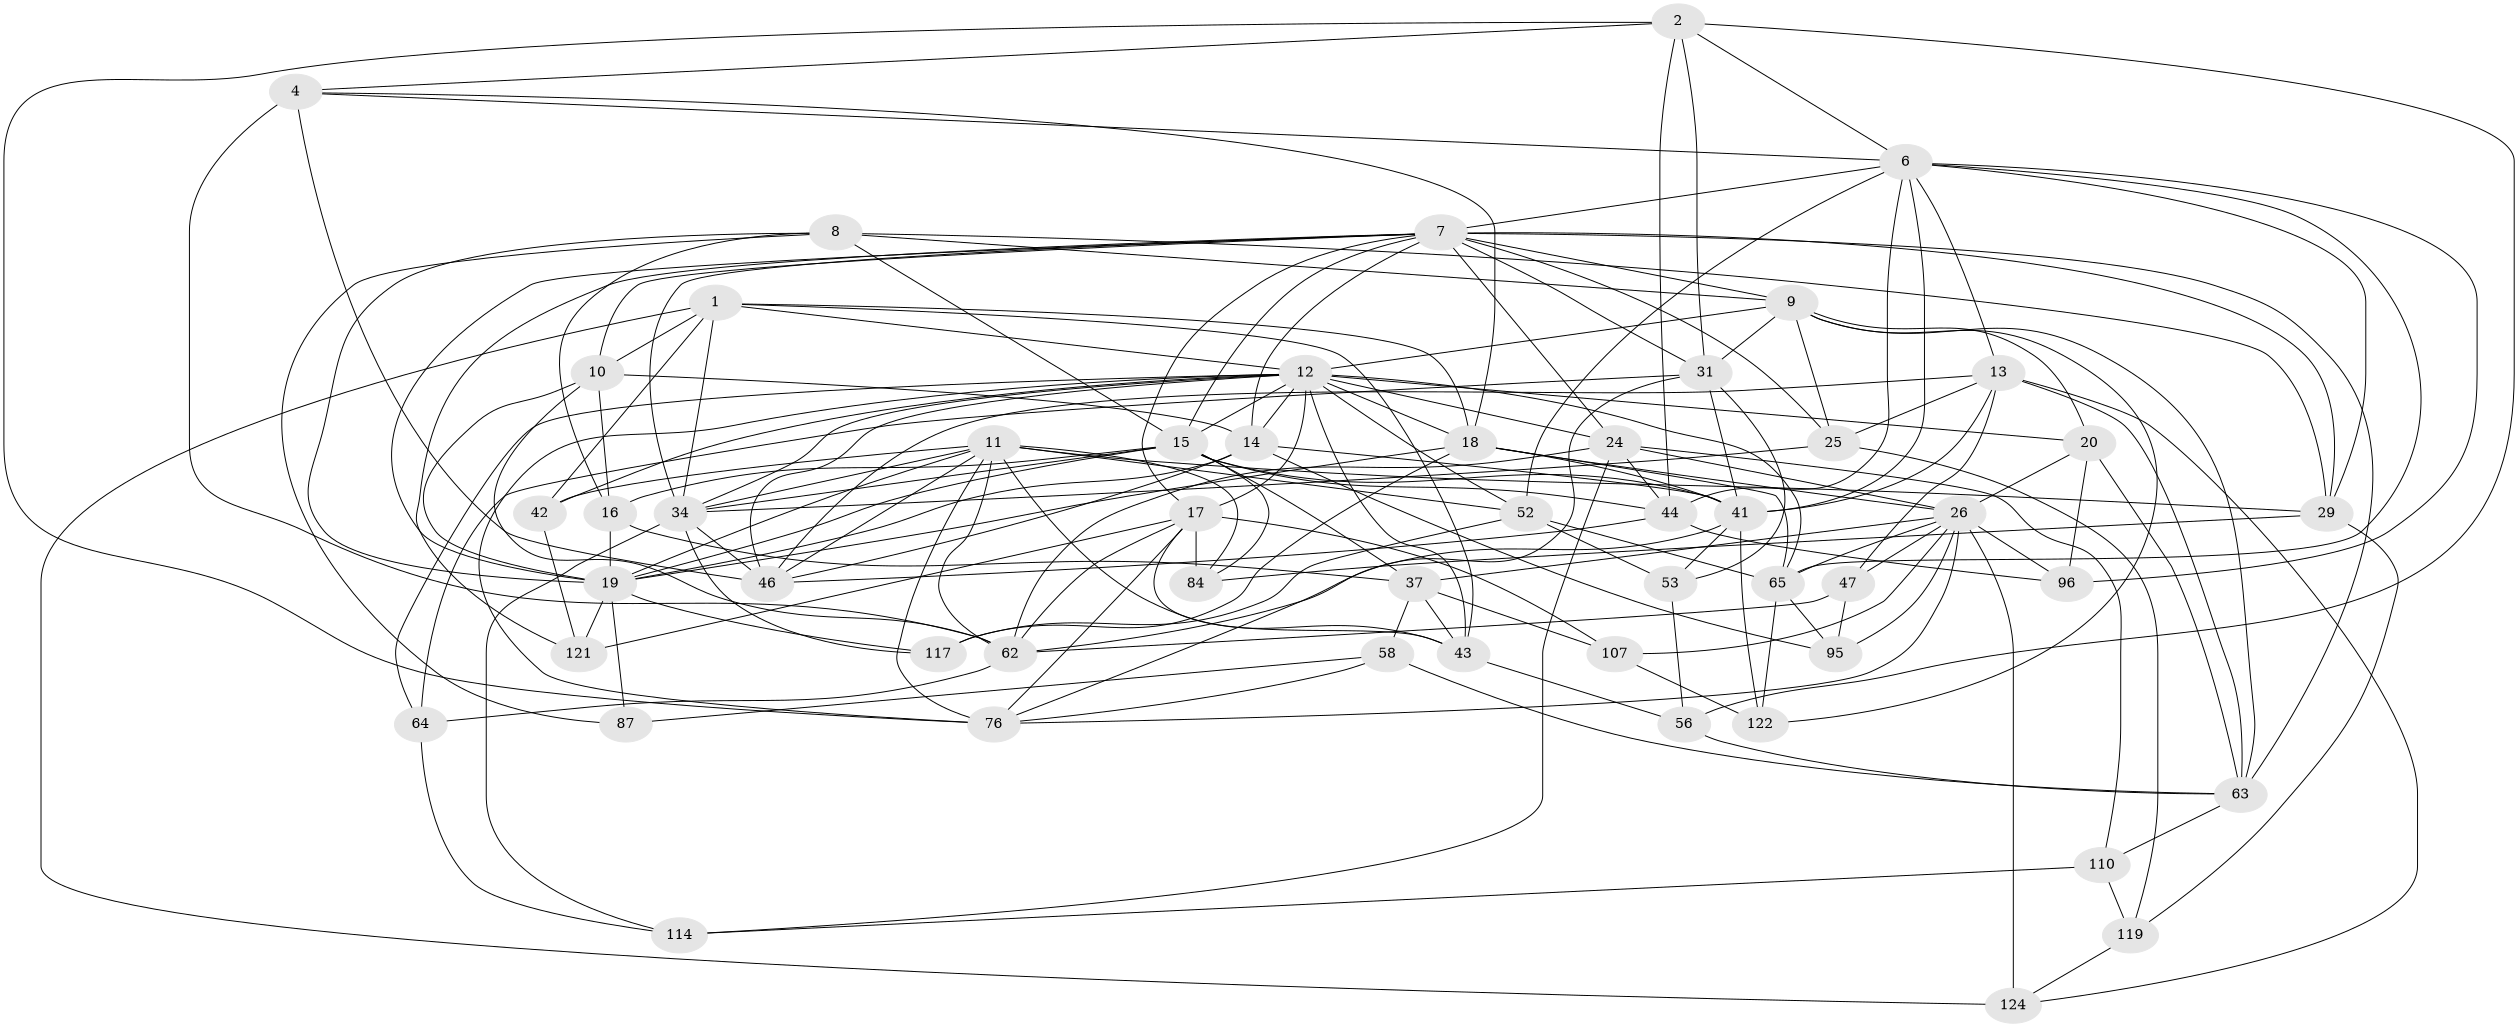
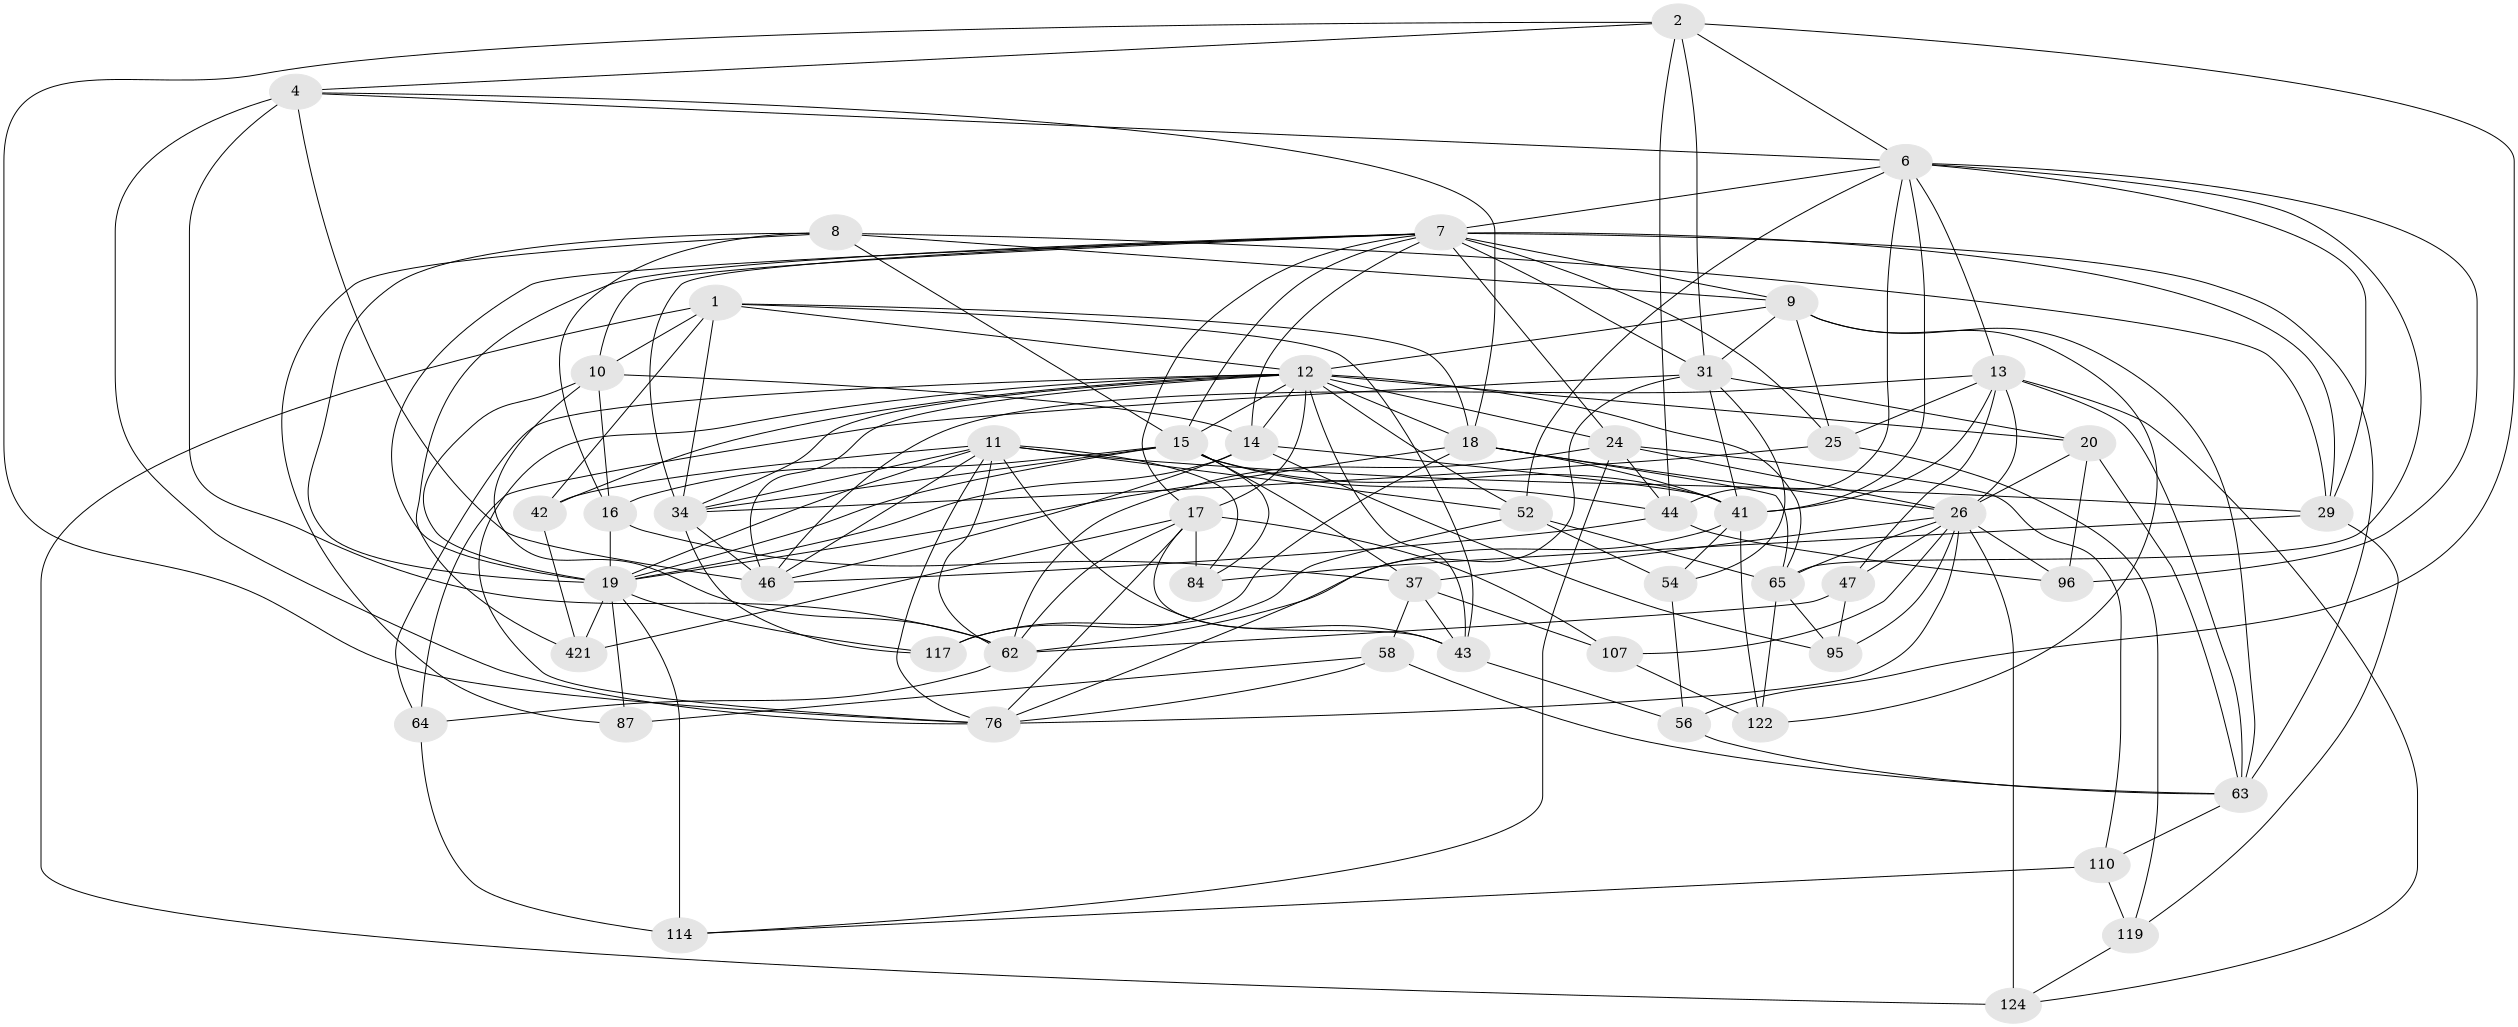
(2014, 344) -> (1898, 408)
none -> (2015, 452)
(1671, 584) -> (1671, 584)
none -> (317, 588)
(579, 654) -> (579, 654)
(486, 725) -> (680, 751)
